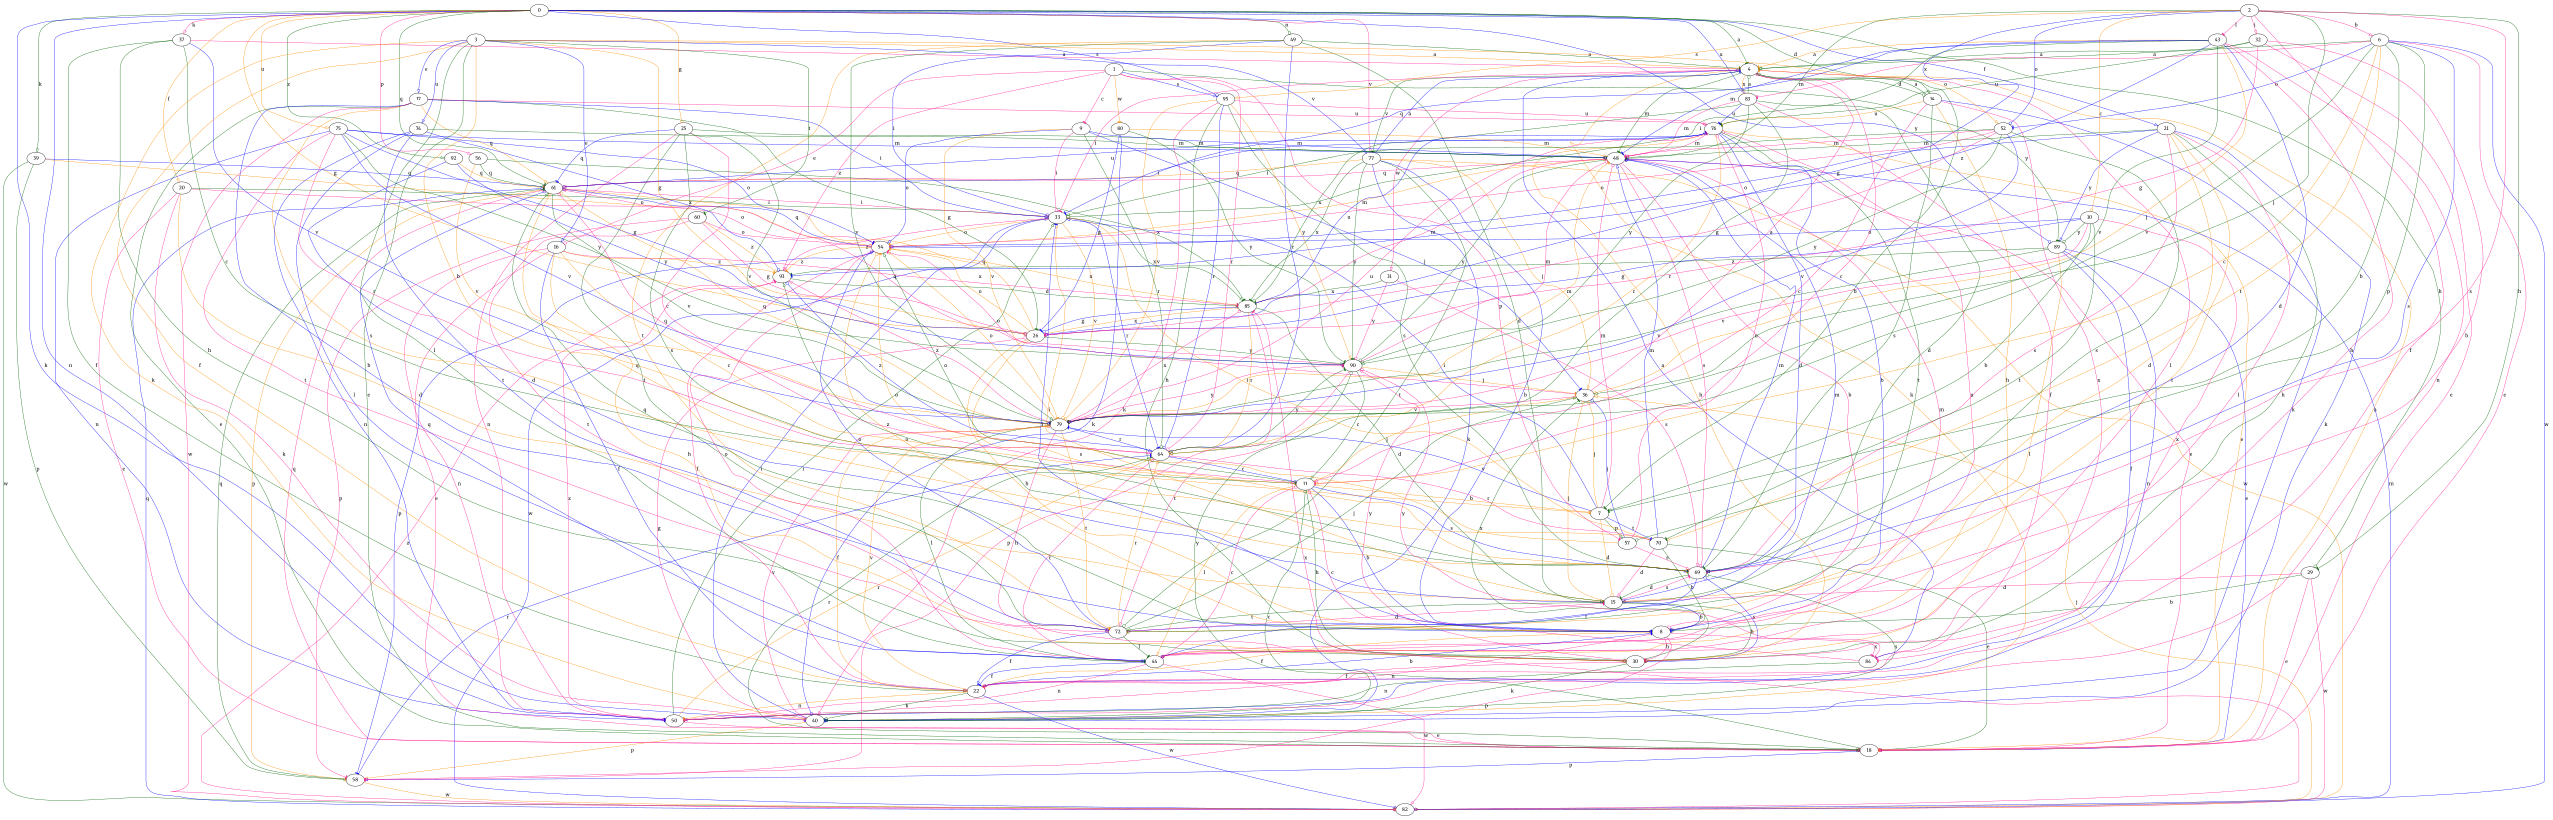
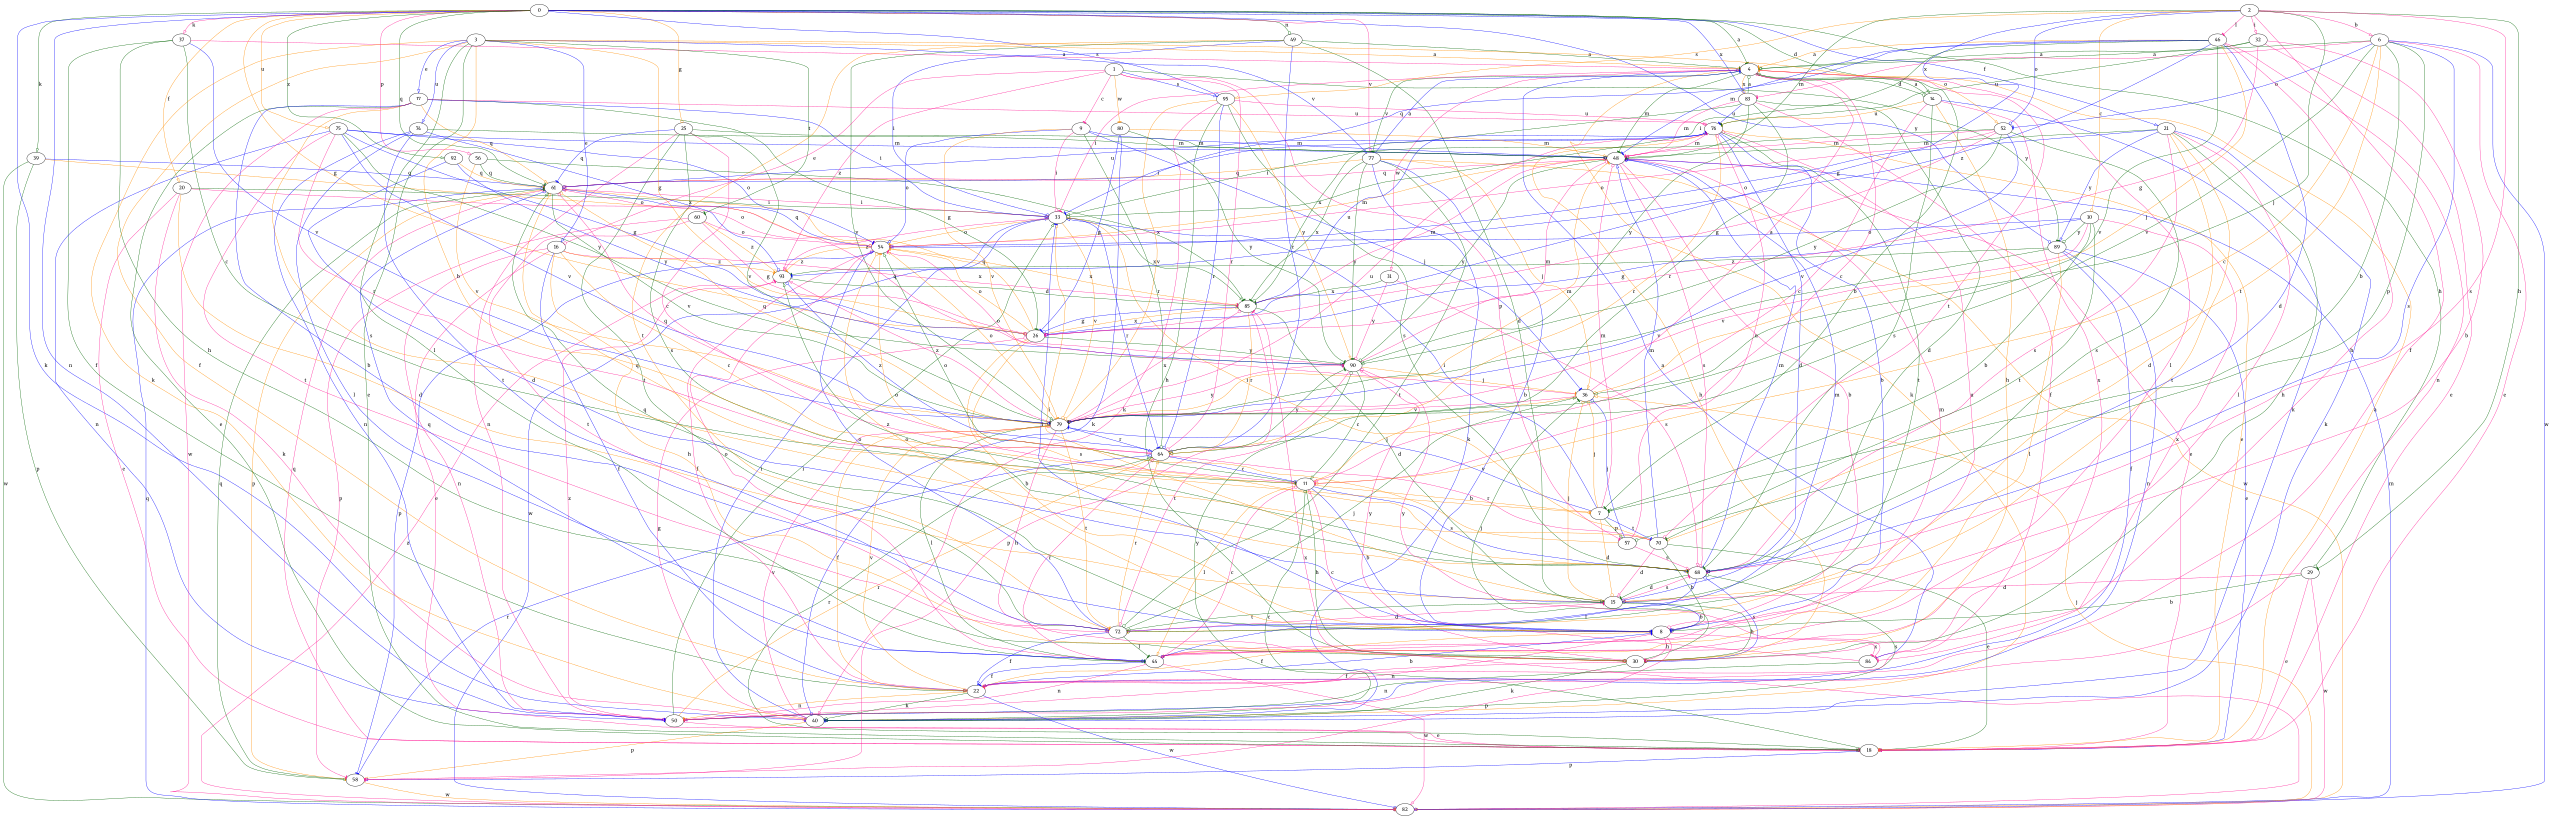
(2218, 40) -> (2218, 40)
none -> (1974, 267)
(1481, 528) -> (1481, 528)
(696, 554) -> (696, 554)
(1697, 573) -> (1697, 573)
